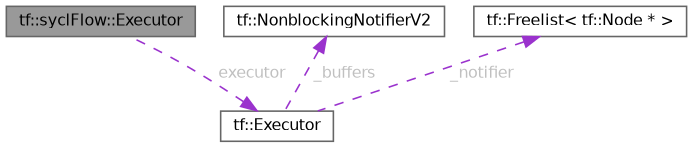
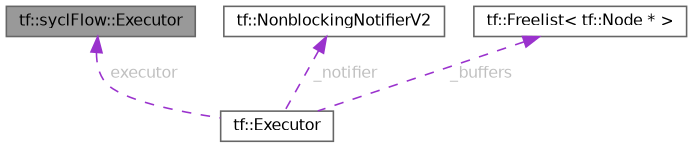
(188, 67) -> (145, 102)
(343, 74) -> (343, 74)
(479, 74) -> (479, 74)
